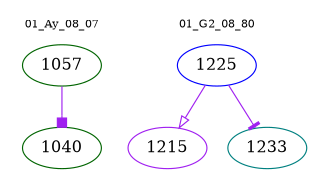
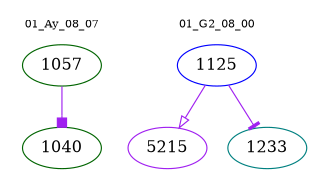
(217, 25) -> (217, 25)
(217, 65) -> (217, 65)
(167, 148) -> (167, 148)
